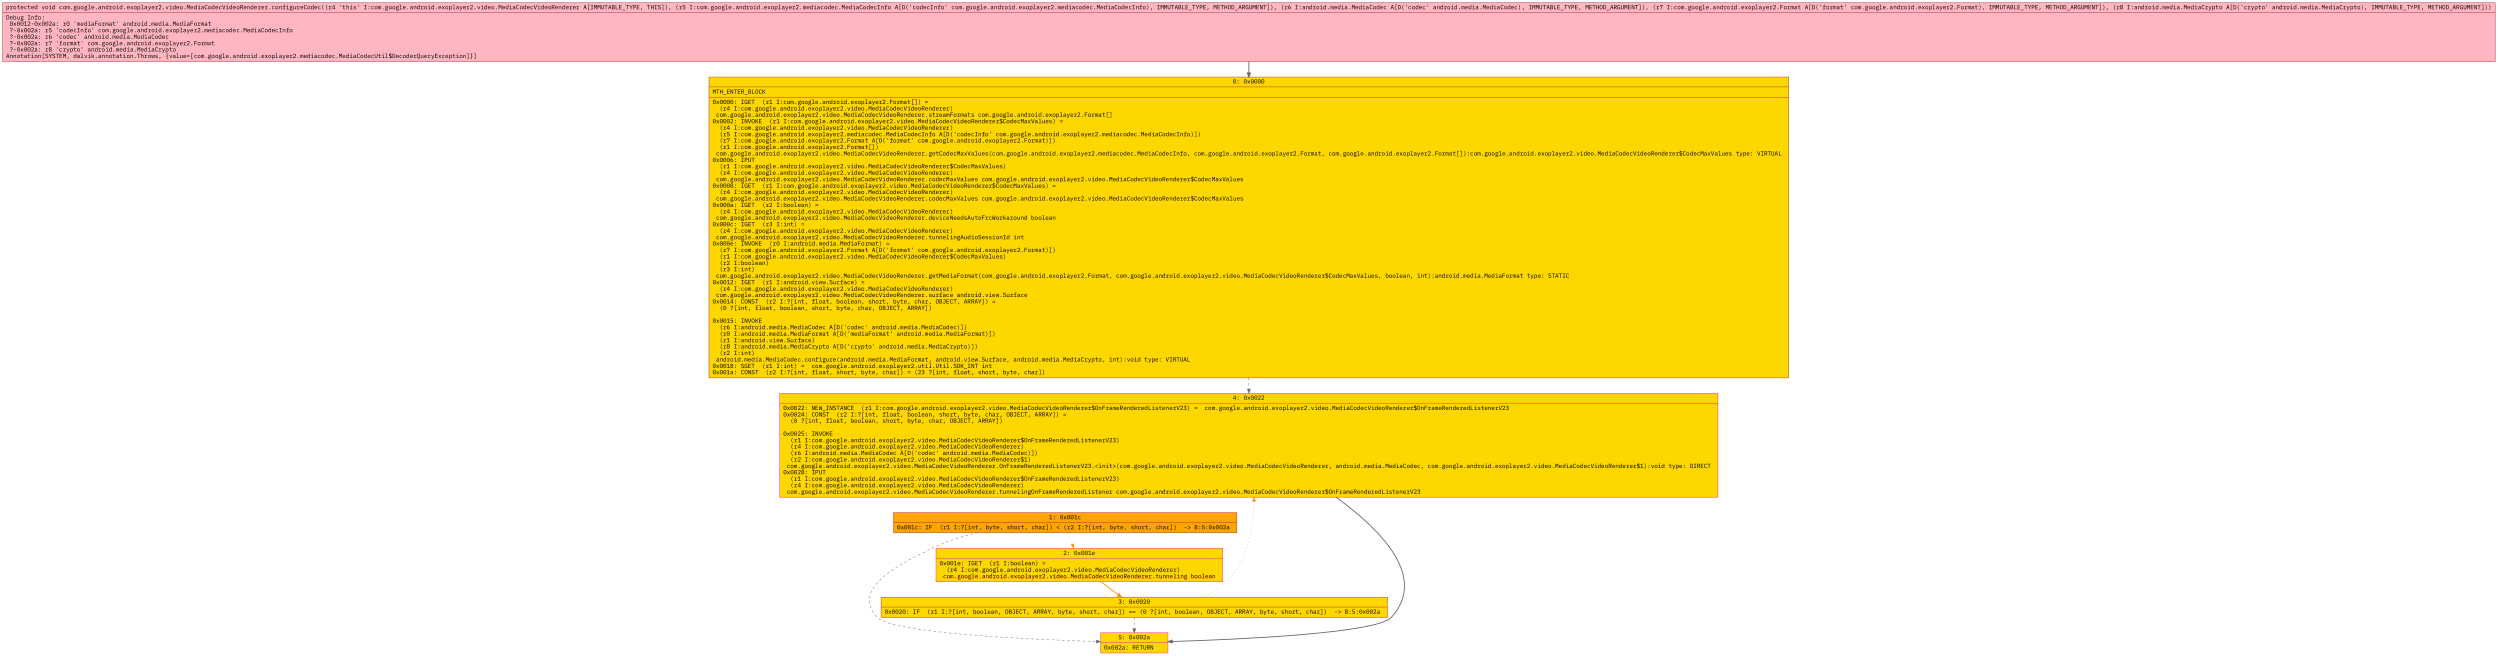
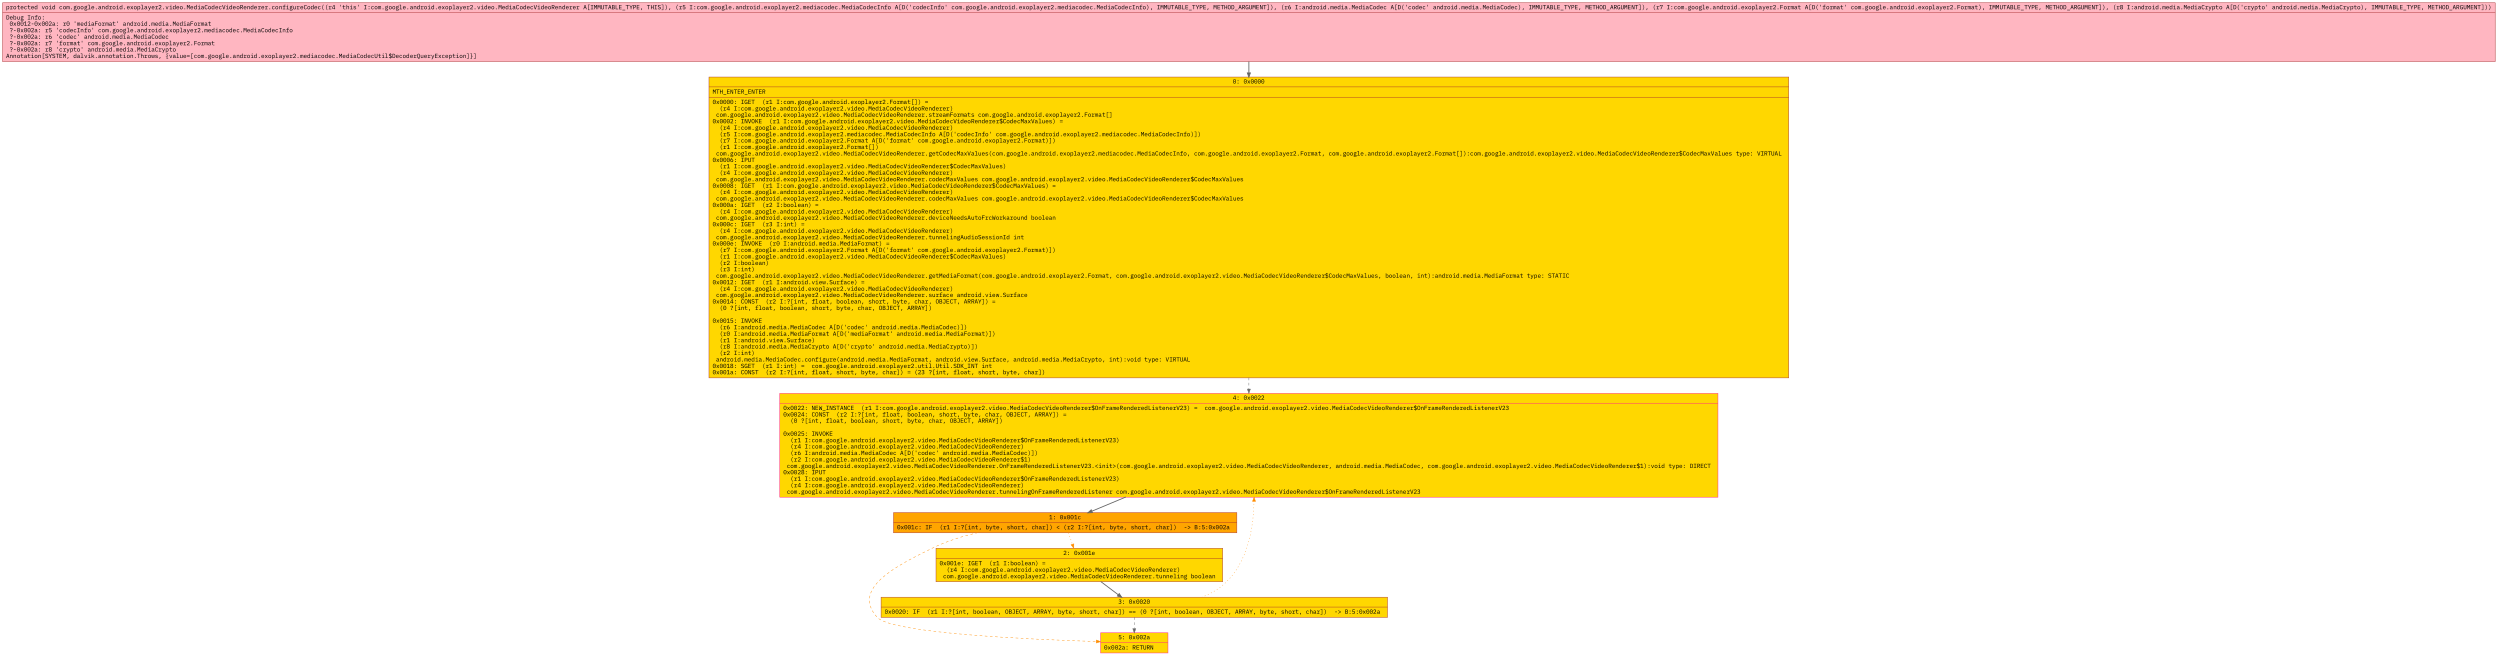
(739, 92) -> (739, 92)
(1079, 565) -> (1079, 565)
(1110, 588) -> (1110, 588)
(910, 628) -> (910, 628)
(1358, 628) -> (1109, 504)
